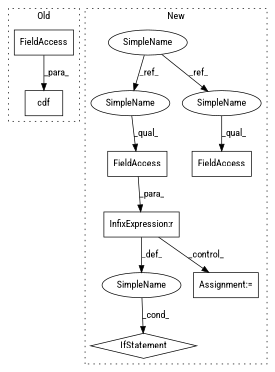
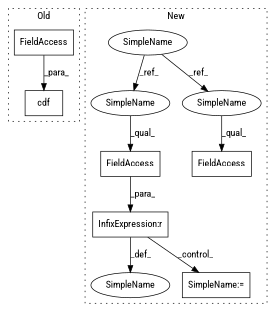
(226, 285) -> (216, 285)
(144, 346) -> none
